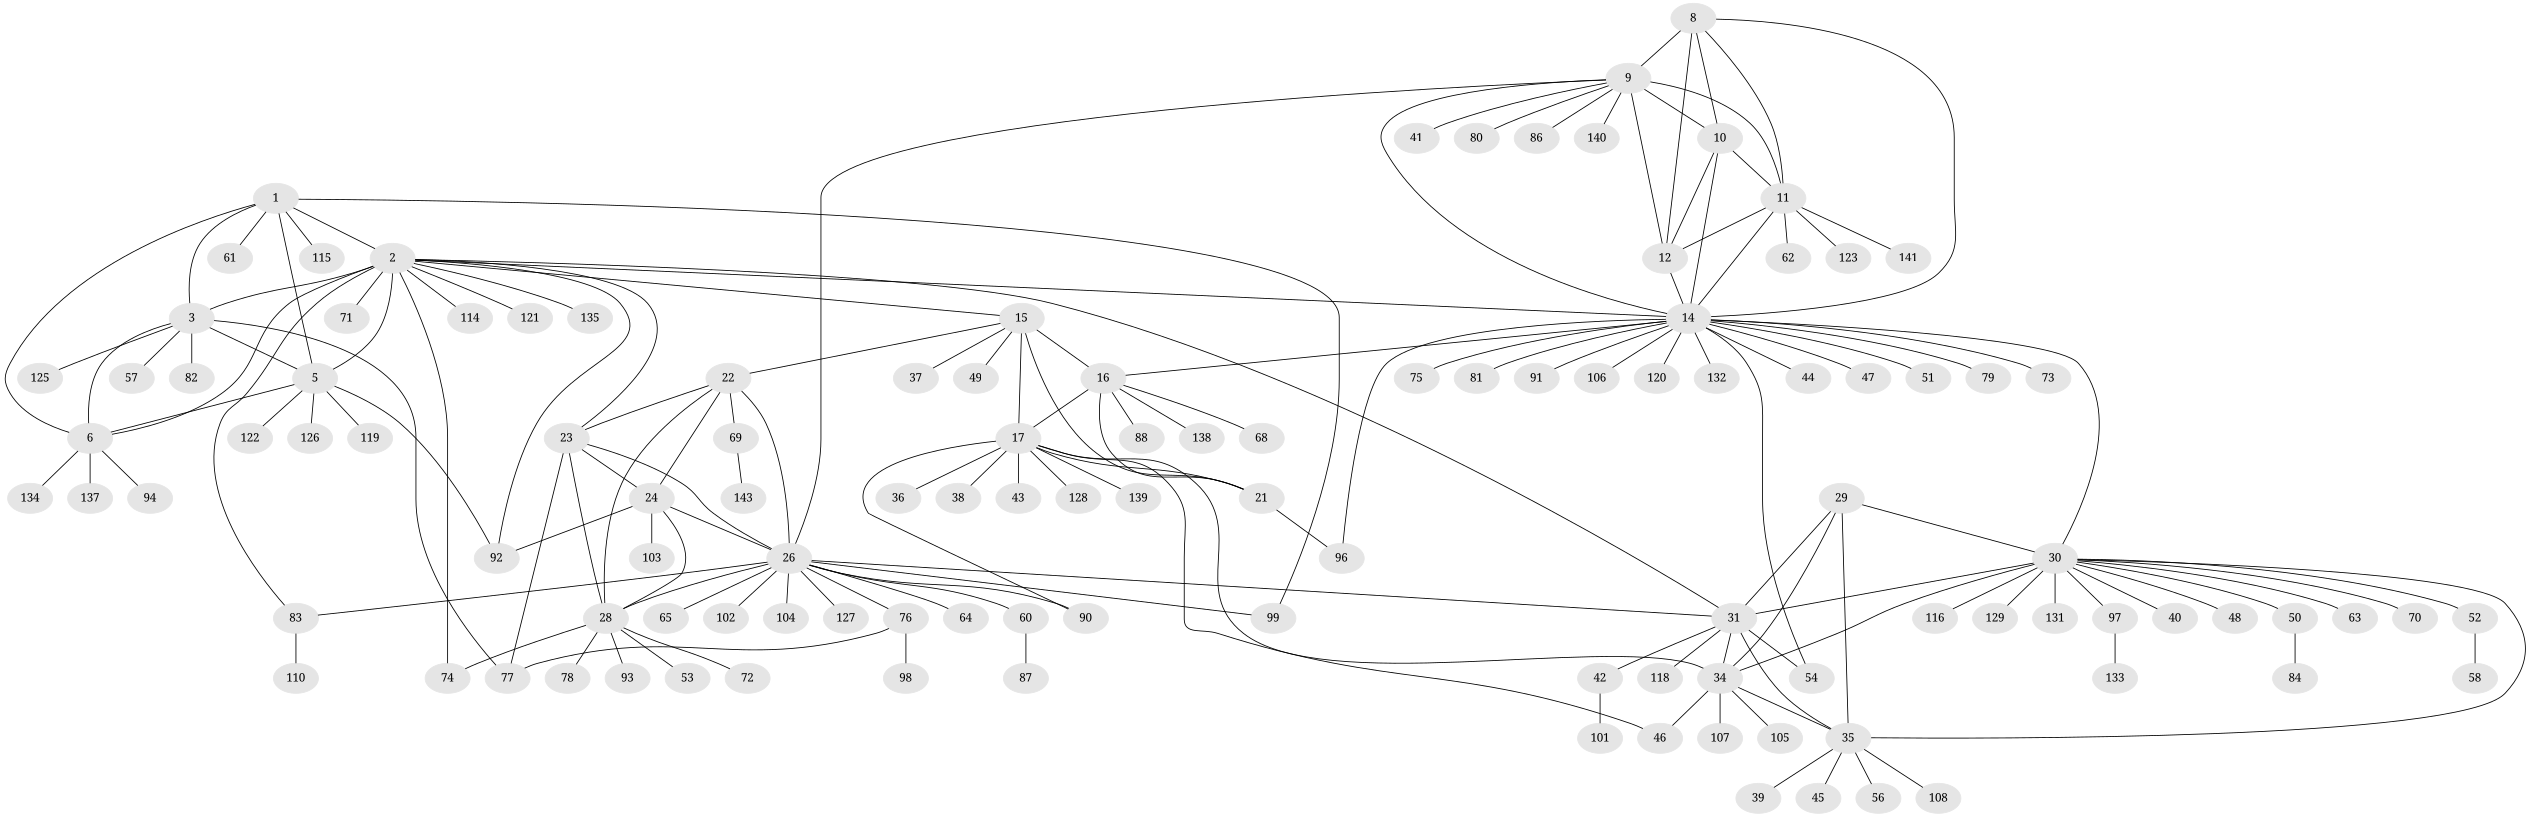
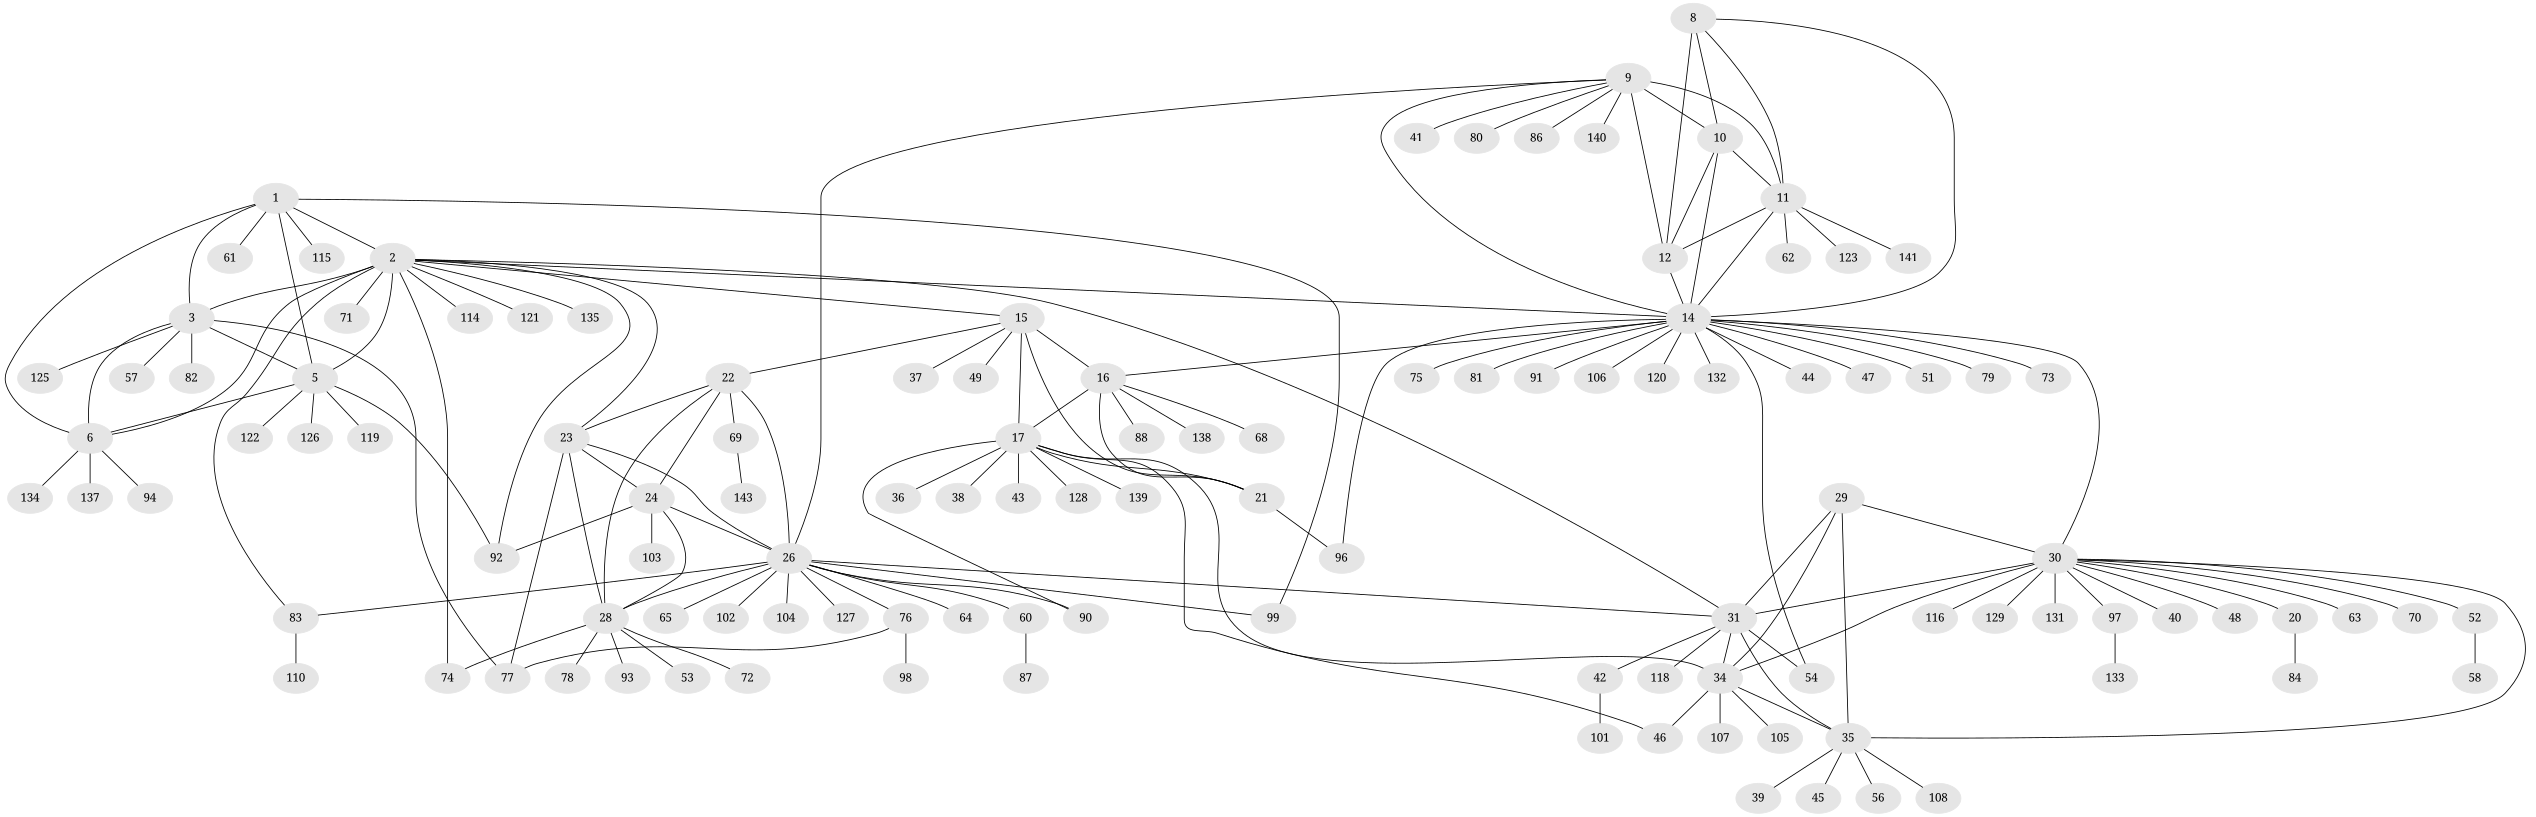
(1661, 48) -> none
(2295, 618) -> (2295, 618)
